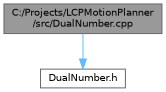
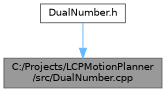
(83, 46) -> (83, 35)
